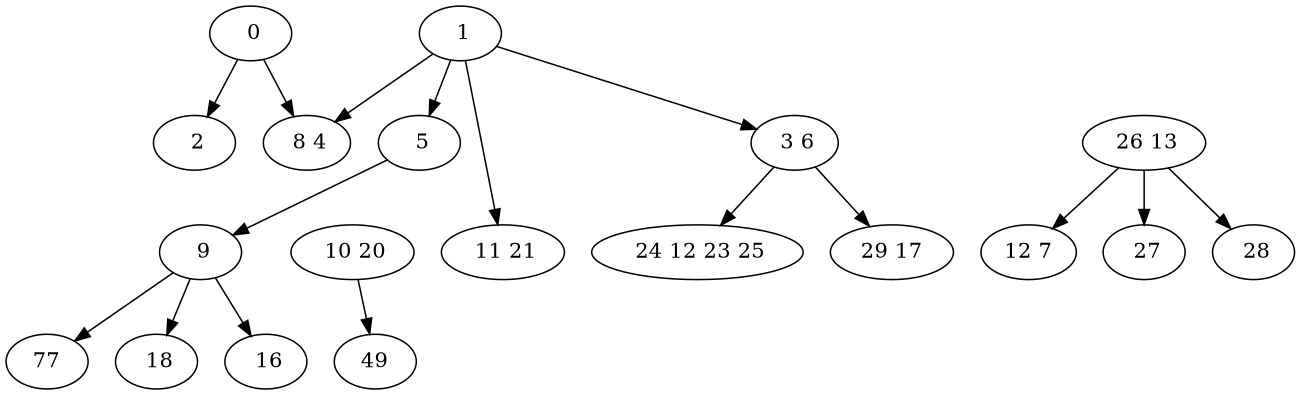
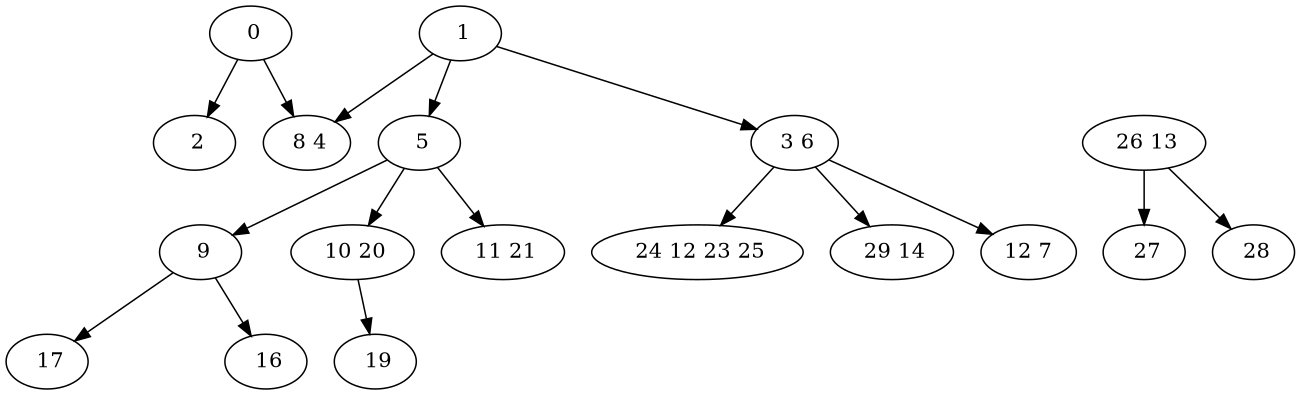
(480, 135) -> (456, 191)
none -> (391, 190)
(1091, 193) -> (904, 194)
(892, 252) -> (892, 252)
(47, 362) -> (47, 362)
(157, 362) -> none
(375, 362) -> (375, 362)
